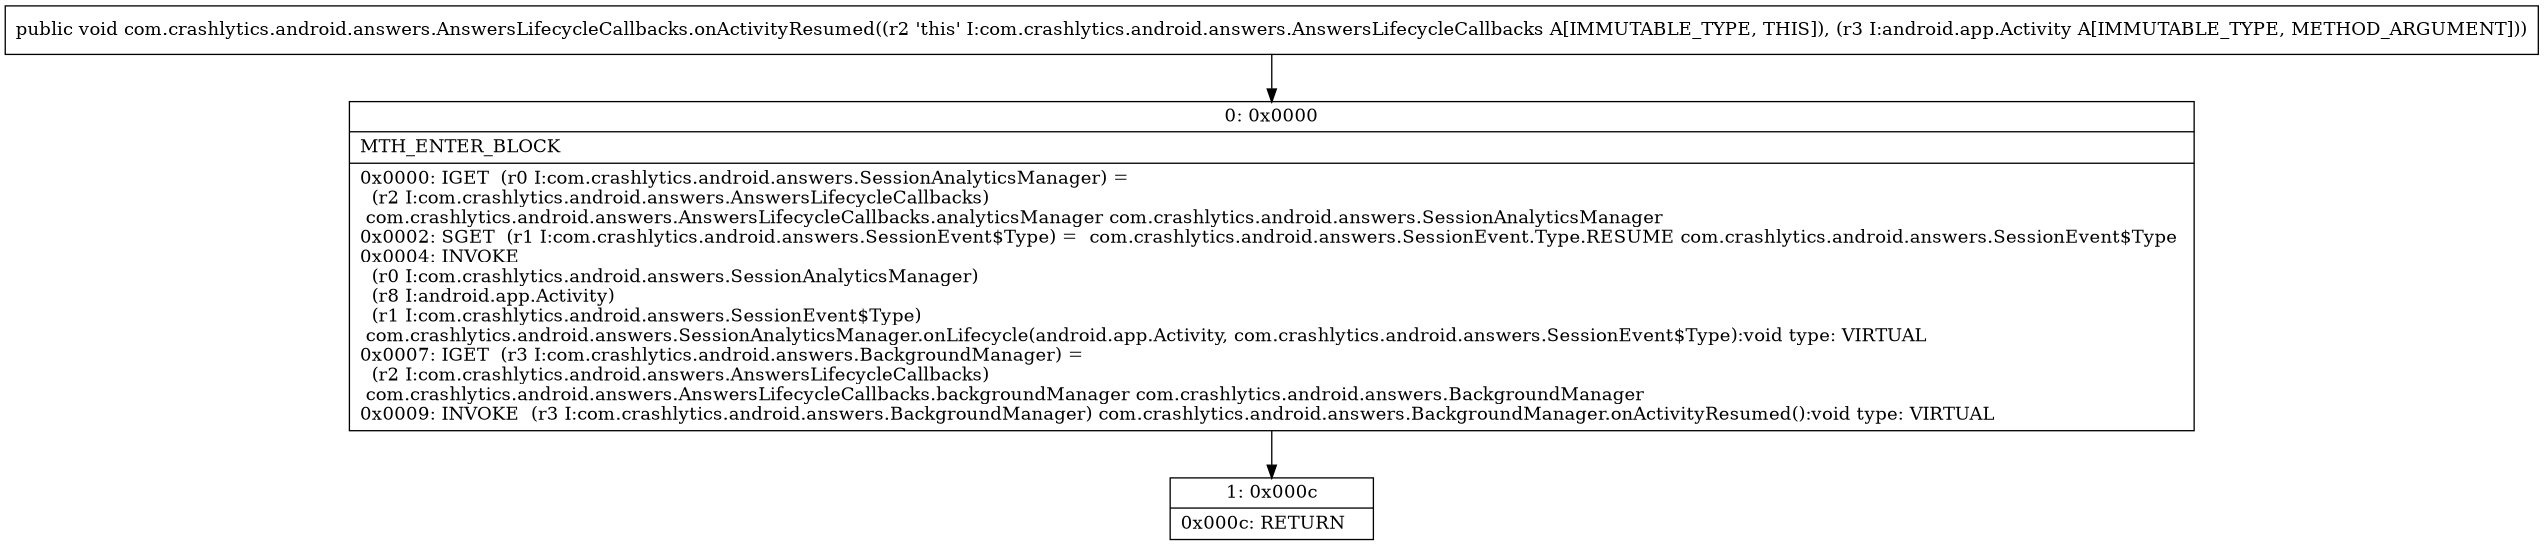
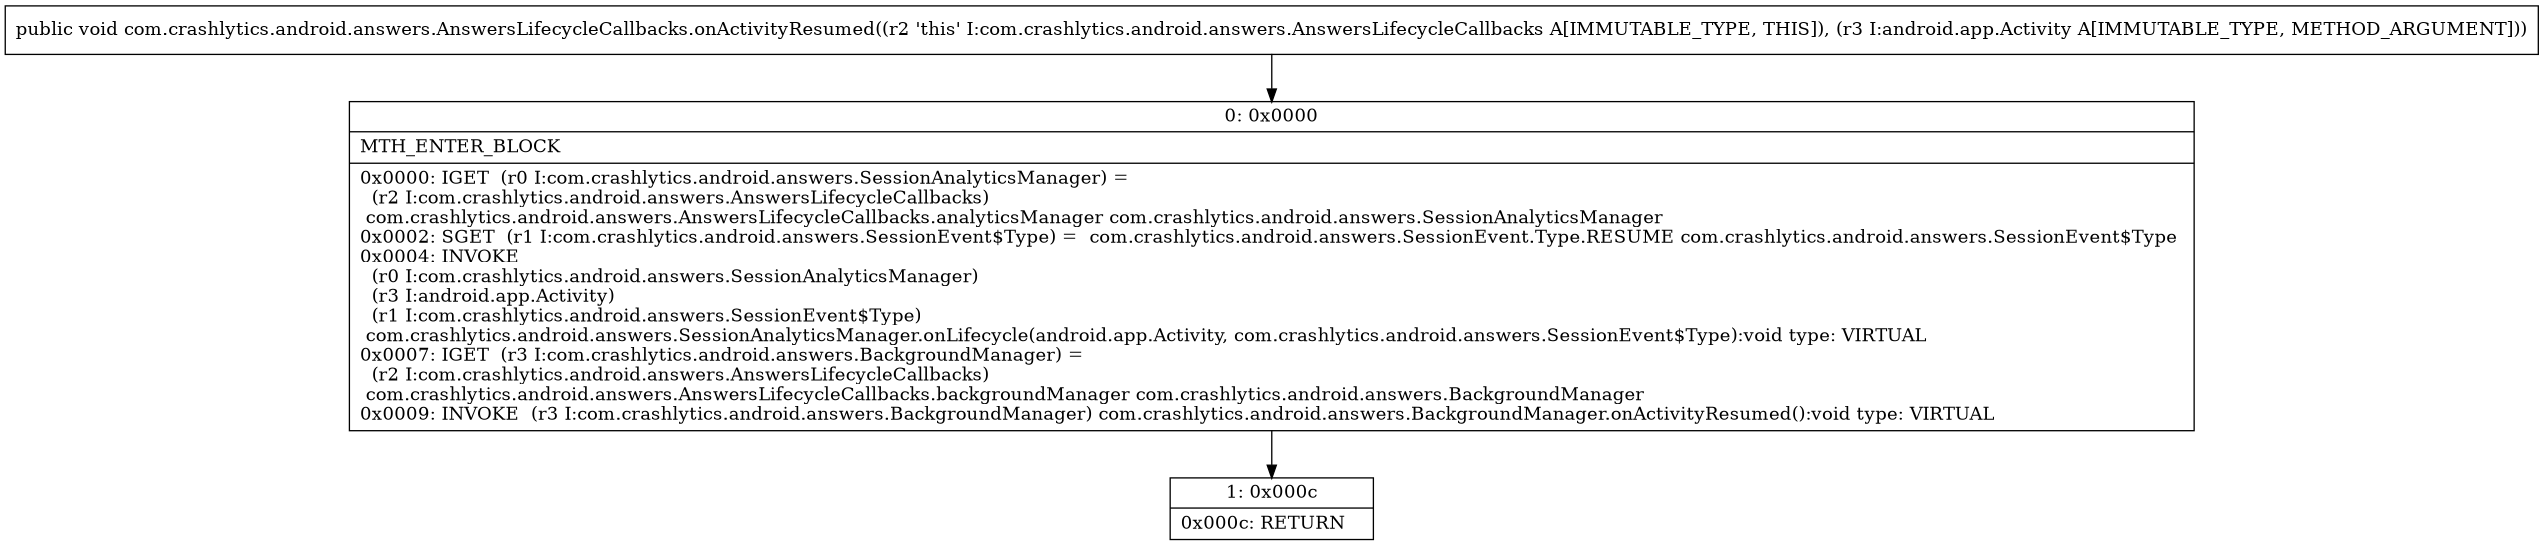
(488, 296) -> (488, 296)
